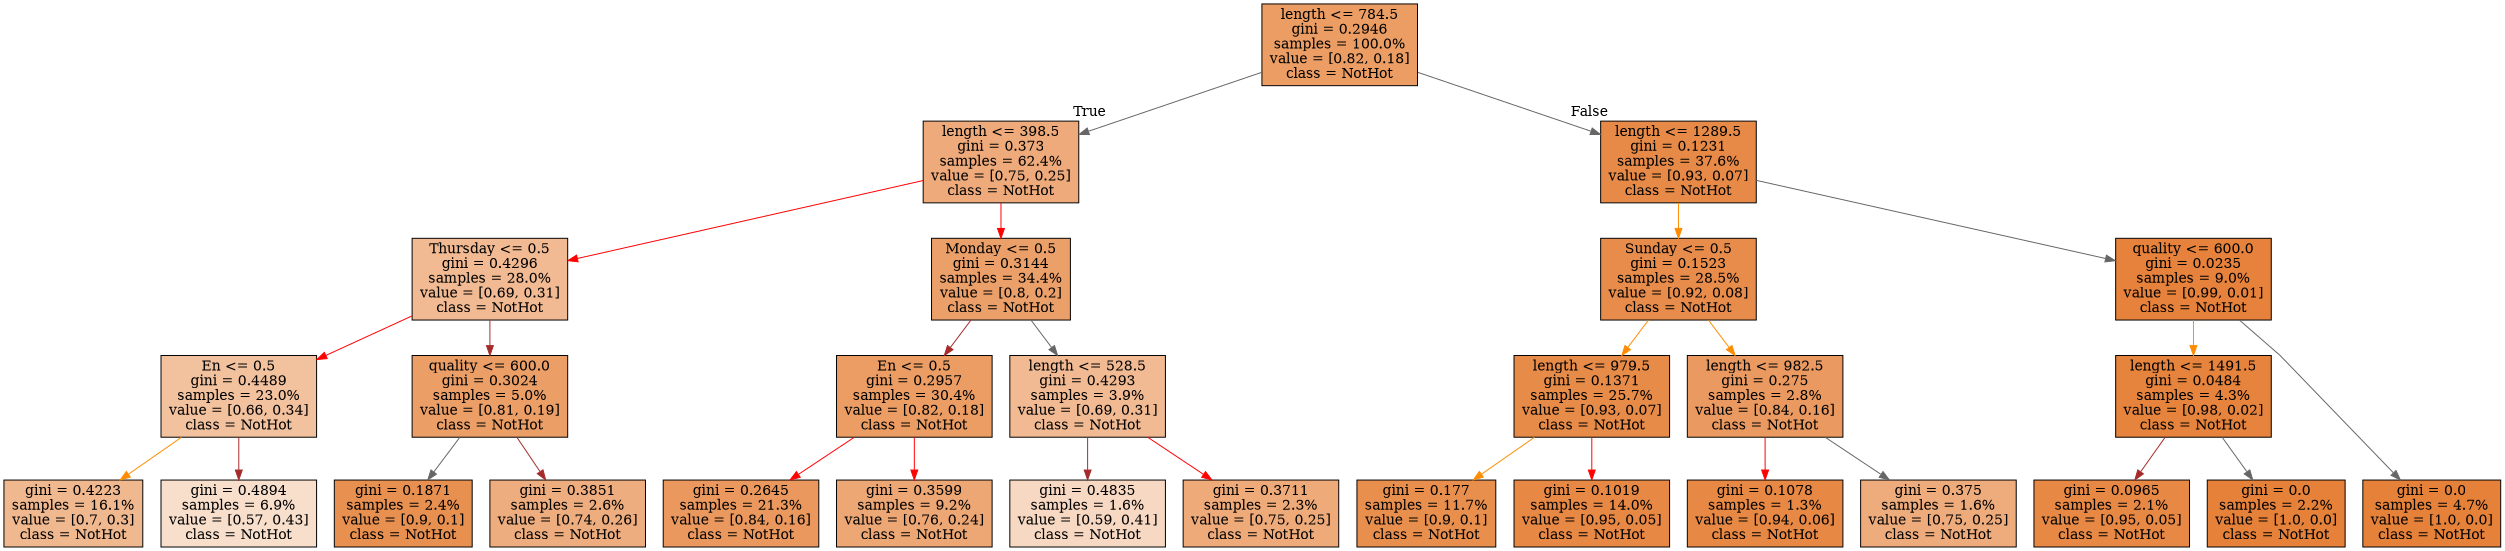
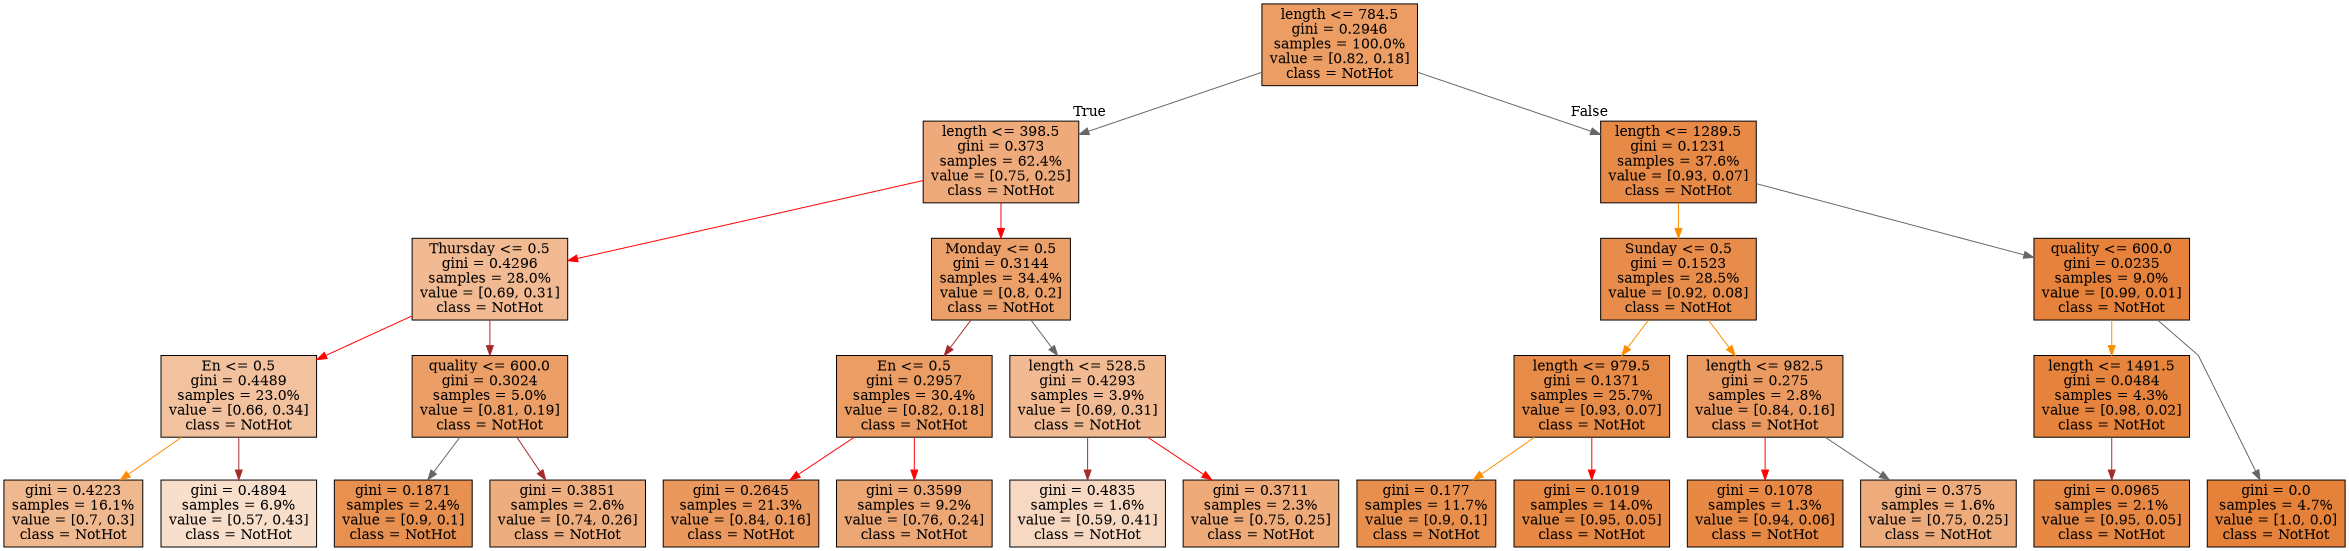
(2276, 514) -> none
